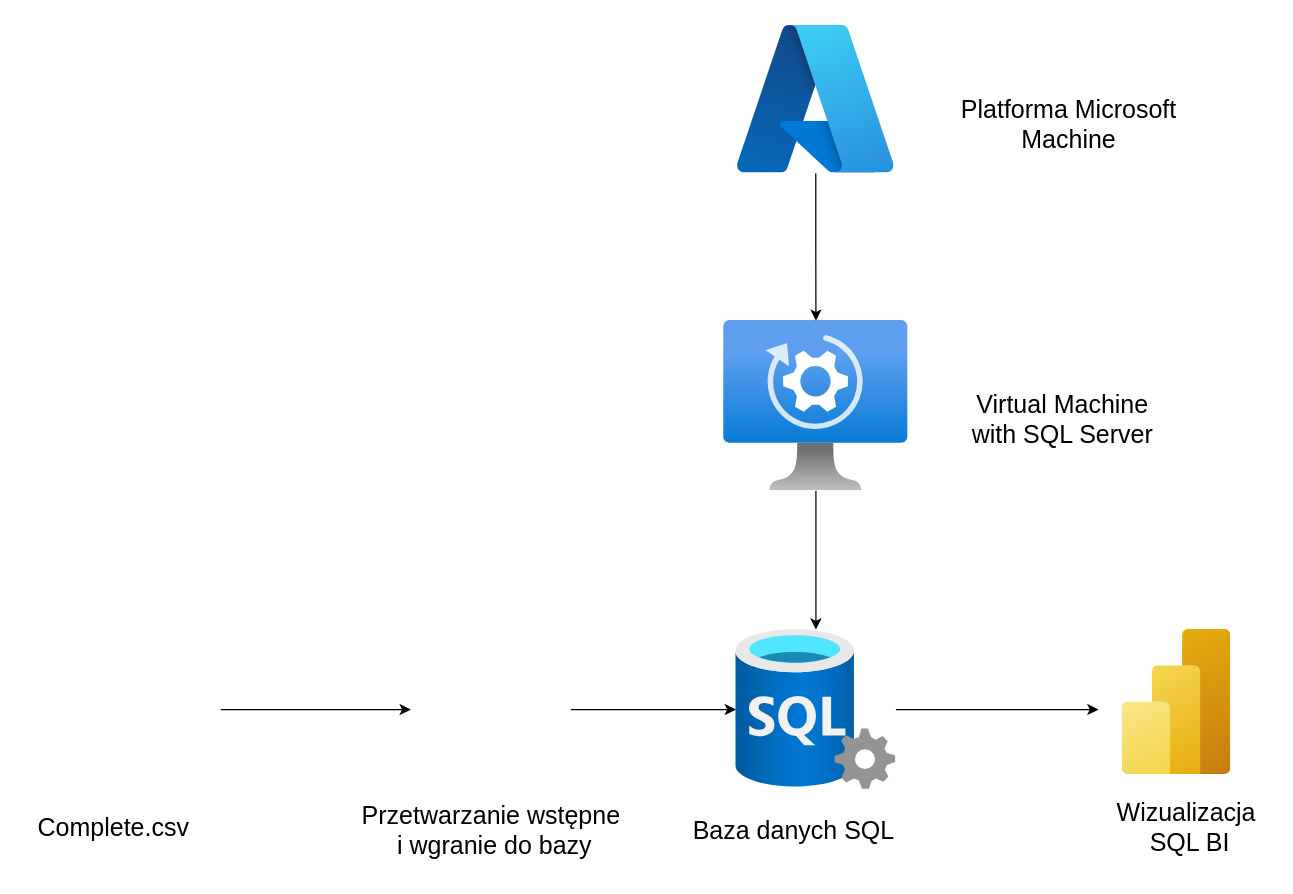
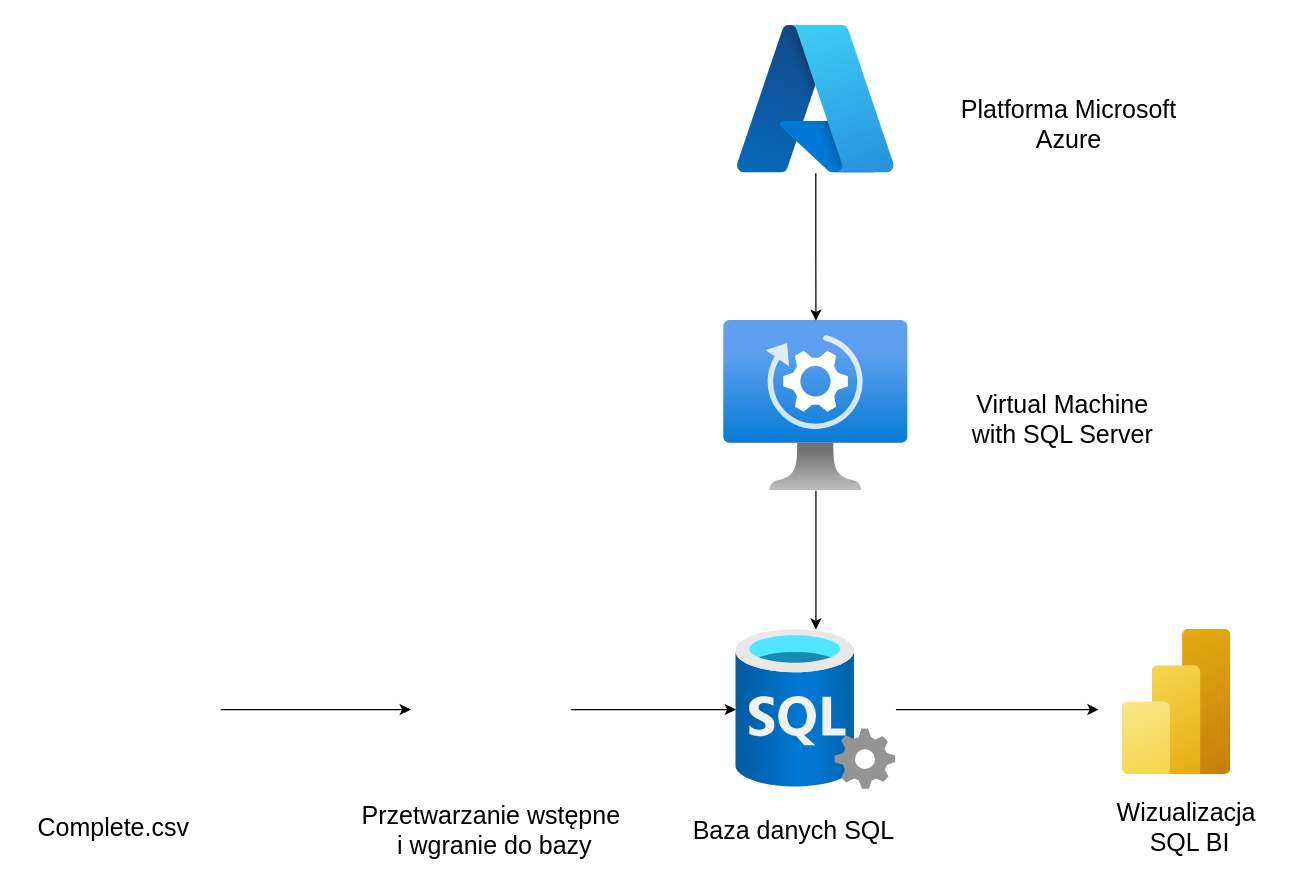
(1069, 123) -> (1069, 123)
